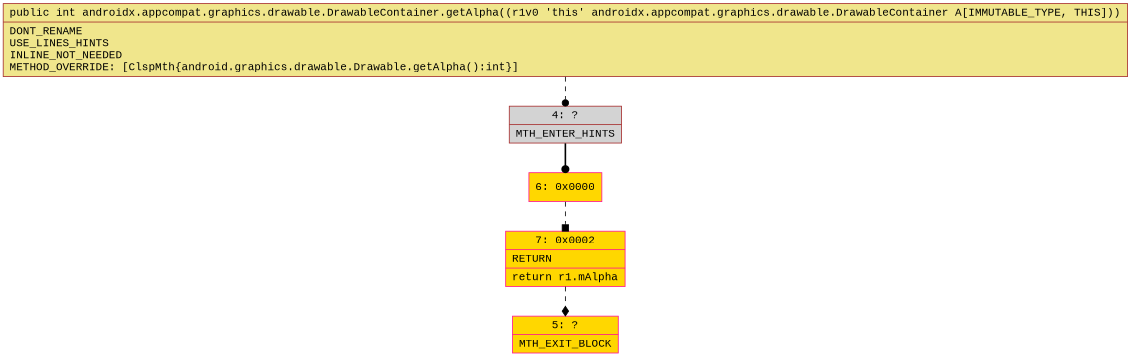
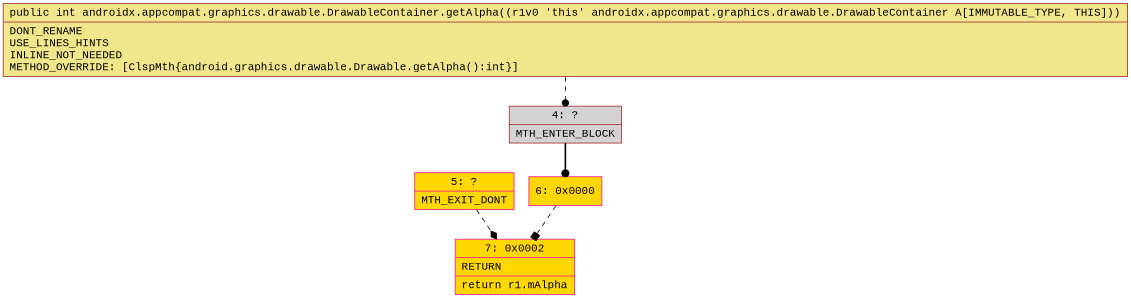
(565, 133) -> (565, 133)
(565, 296) -> (484, 220)
(565, 343) -> (464, 200)
